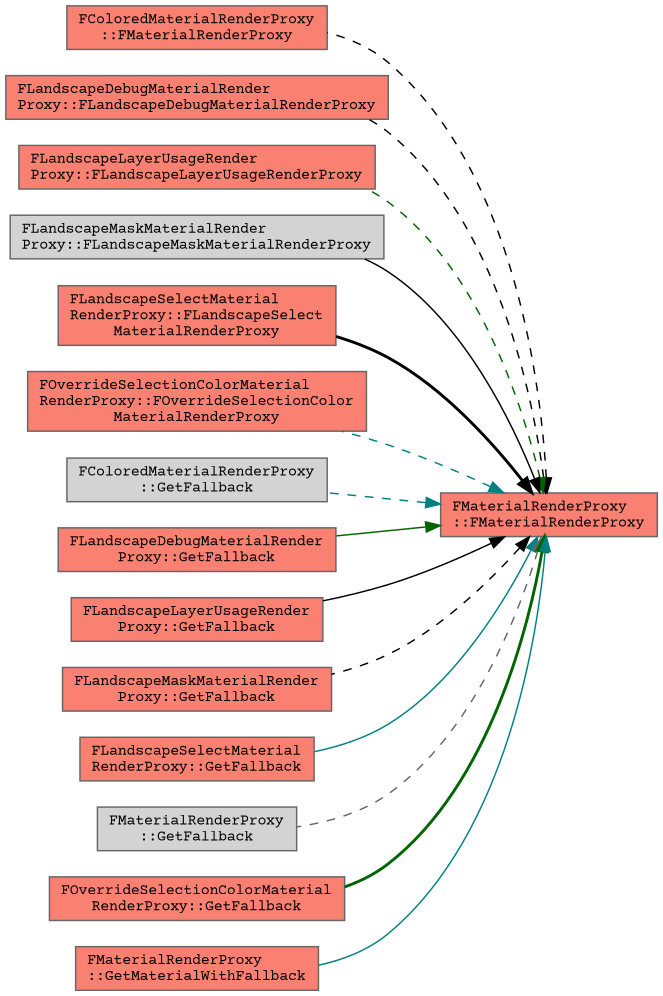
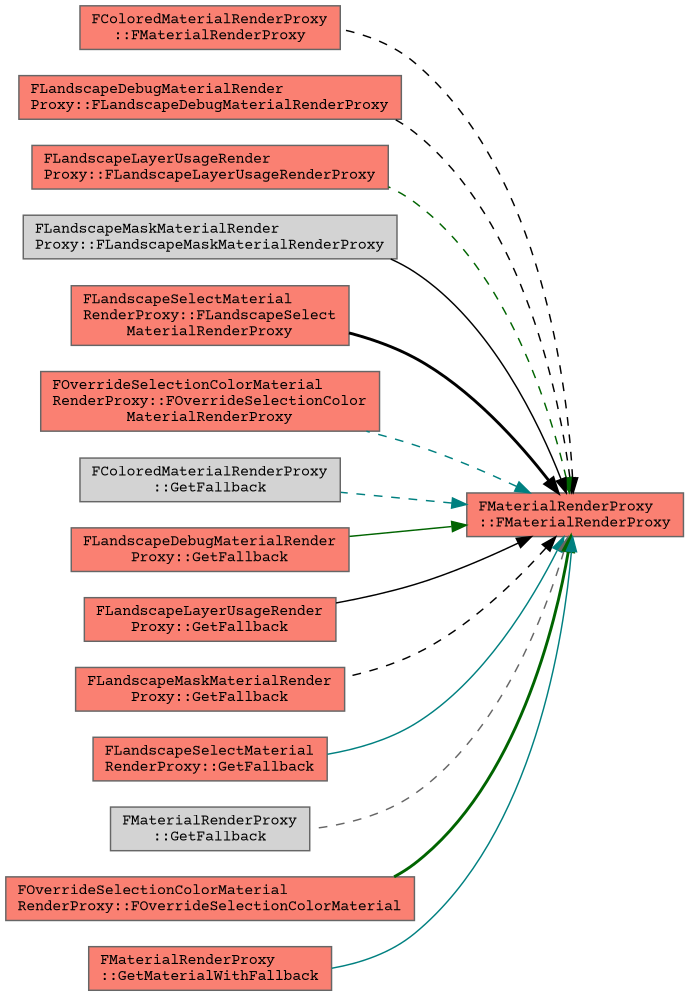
(197, 899) -> (210, 899)
